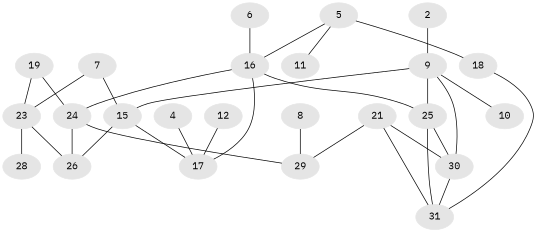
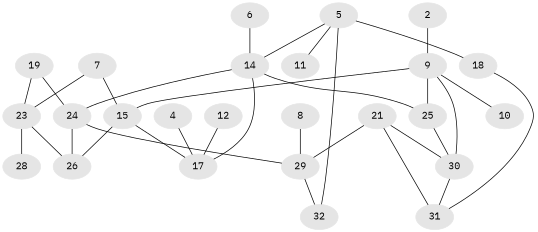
(250, 66) -> (250, 66)
(428, 167) -> none
none -> (319, 217)
